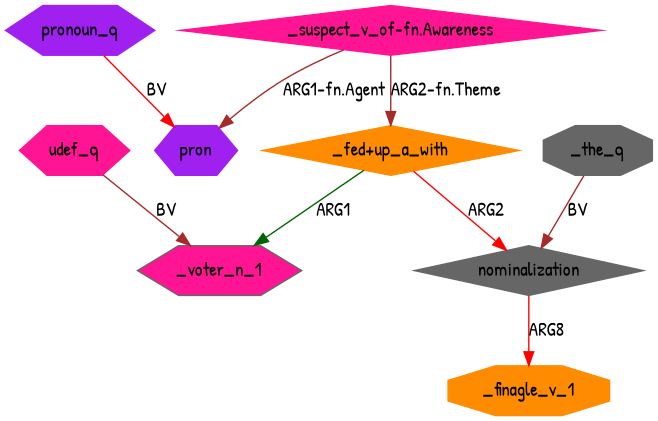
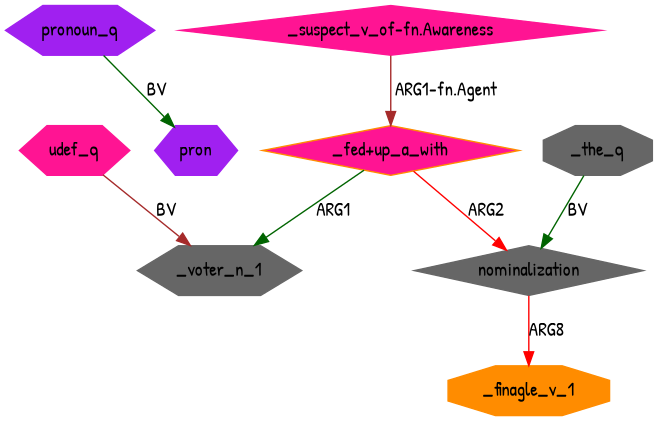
(284, 80) -> none
(134, 86) -> (134, 86)
(446, 90) -> (446, 90)
(391, 150) -> (391, 150)
(566, 206) -> (566, 206)
(220, 271) -> (220, 271)
